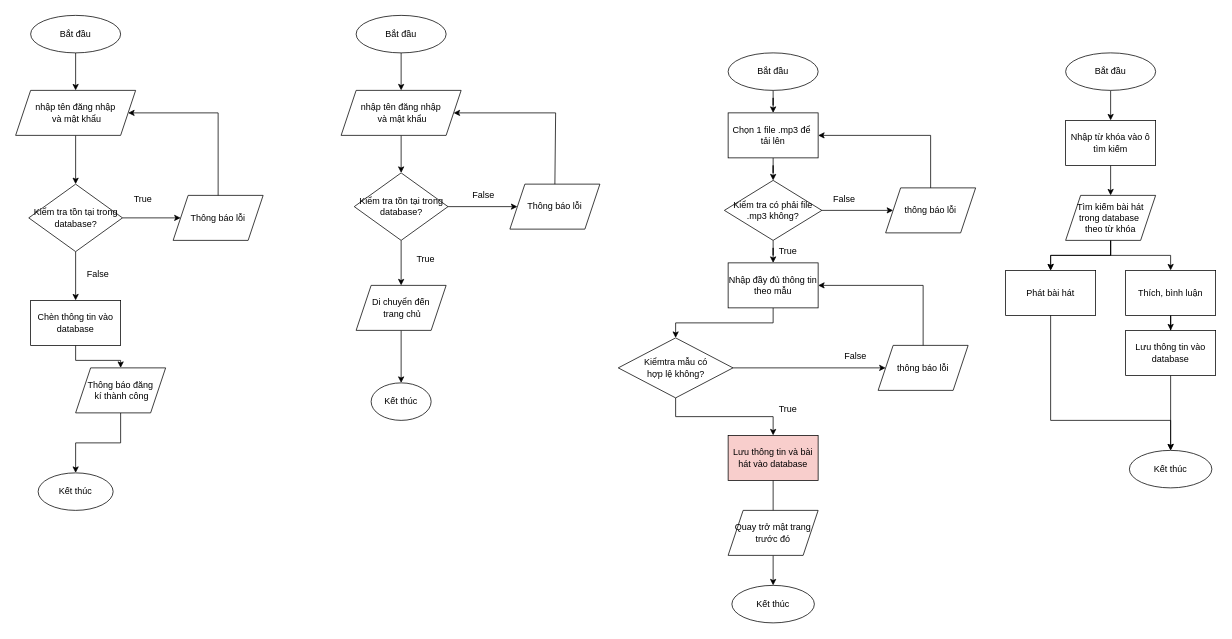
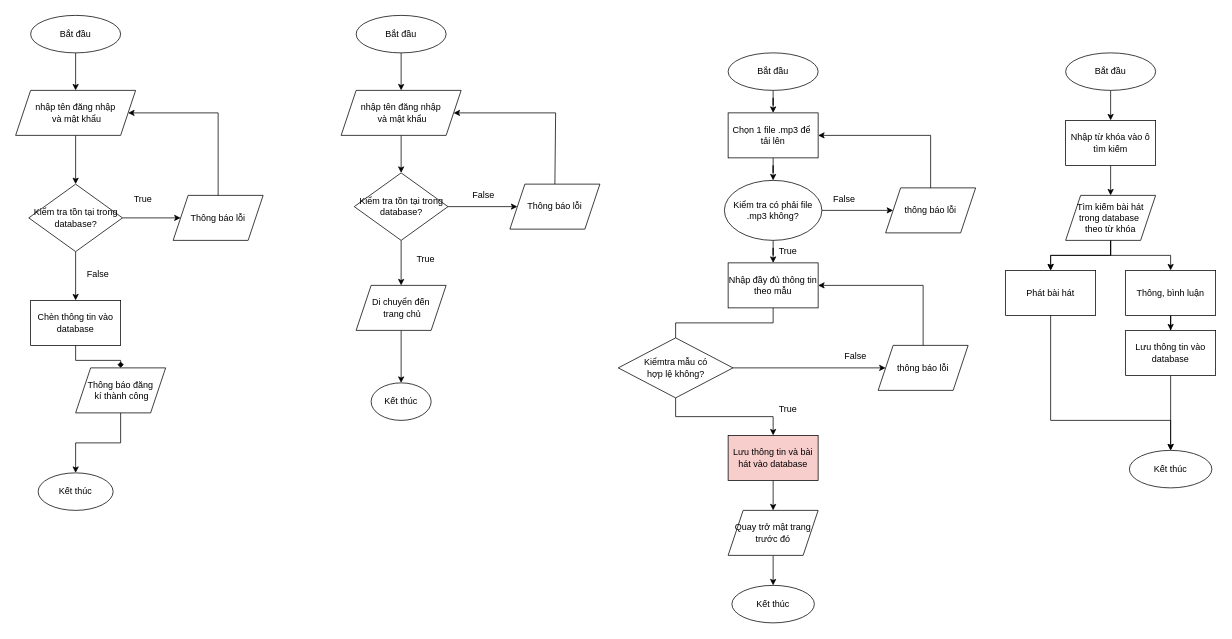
(773, 210) -> (773, 210)
(1170, 293) -> (1170, 293)
(675, 331) -> (675, 333)
(119, 360) -> (118, 360)
(773, 506) -> (773, 504)
